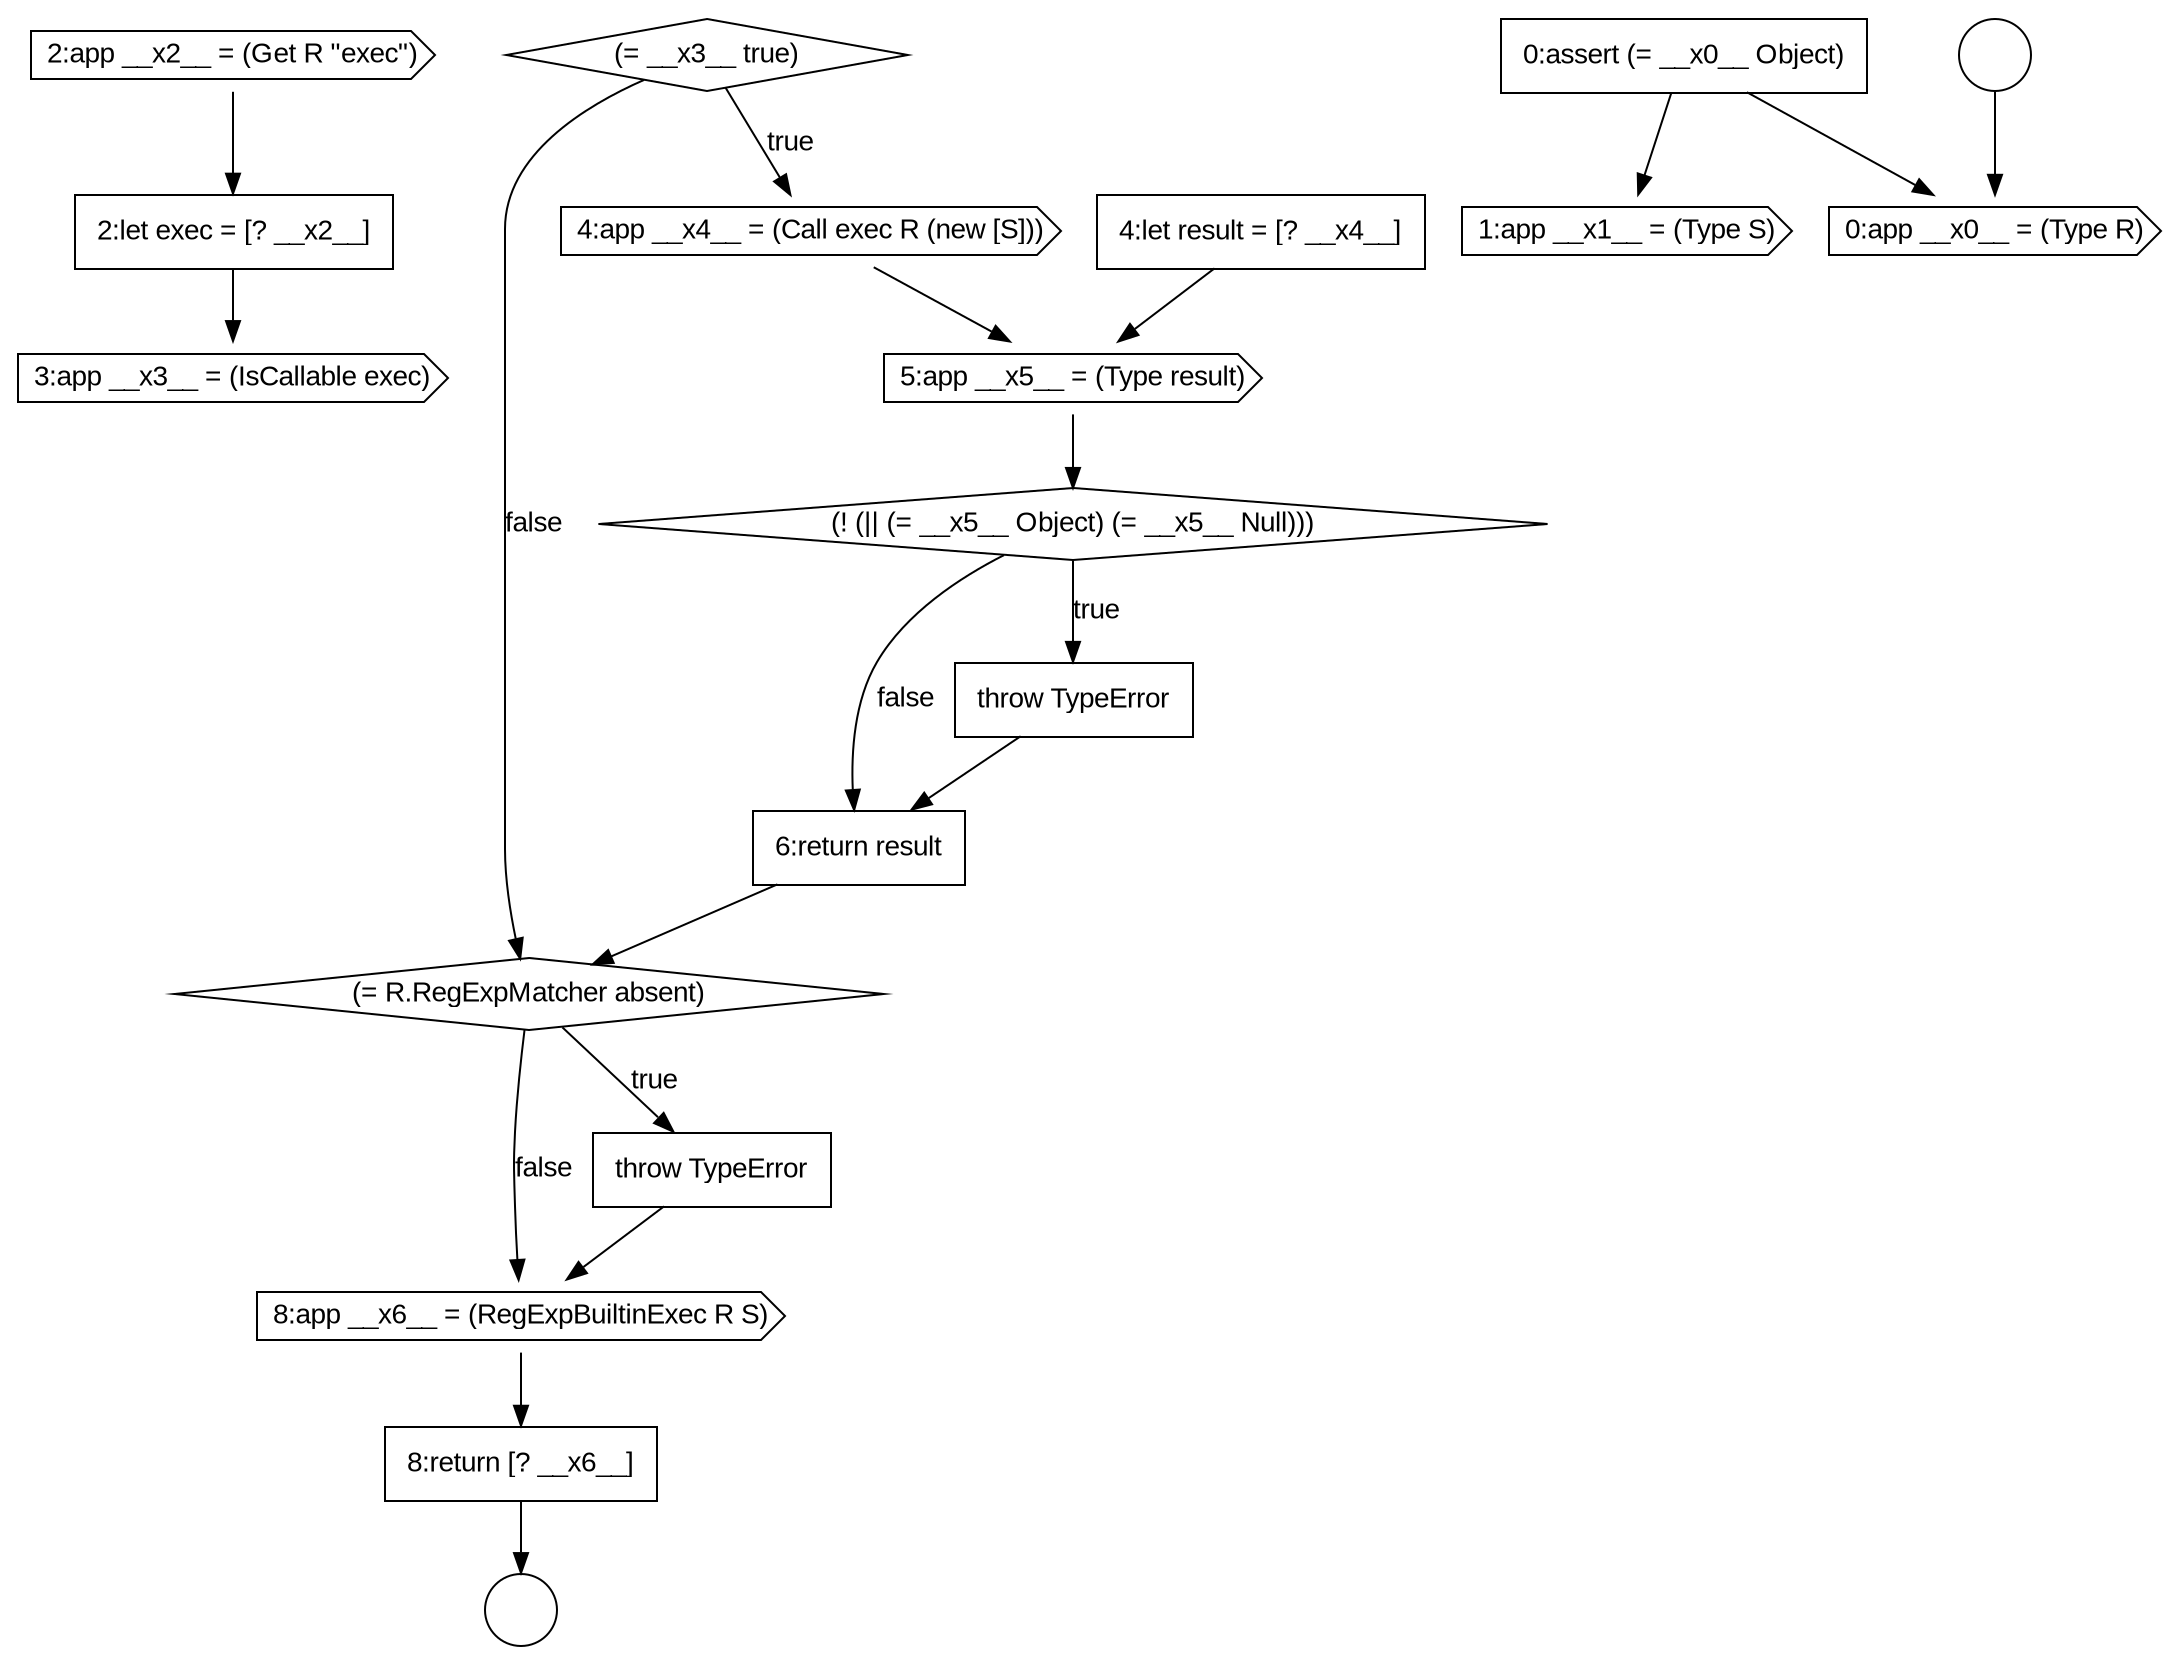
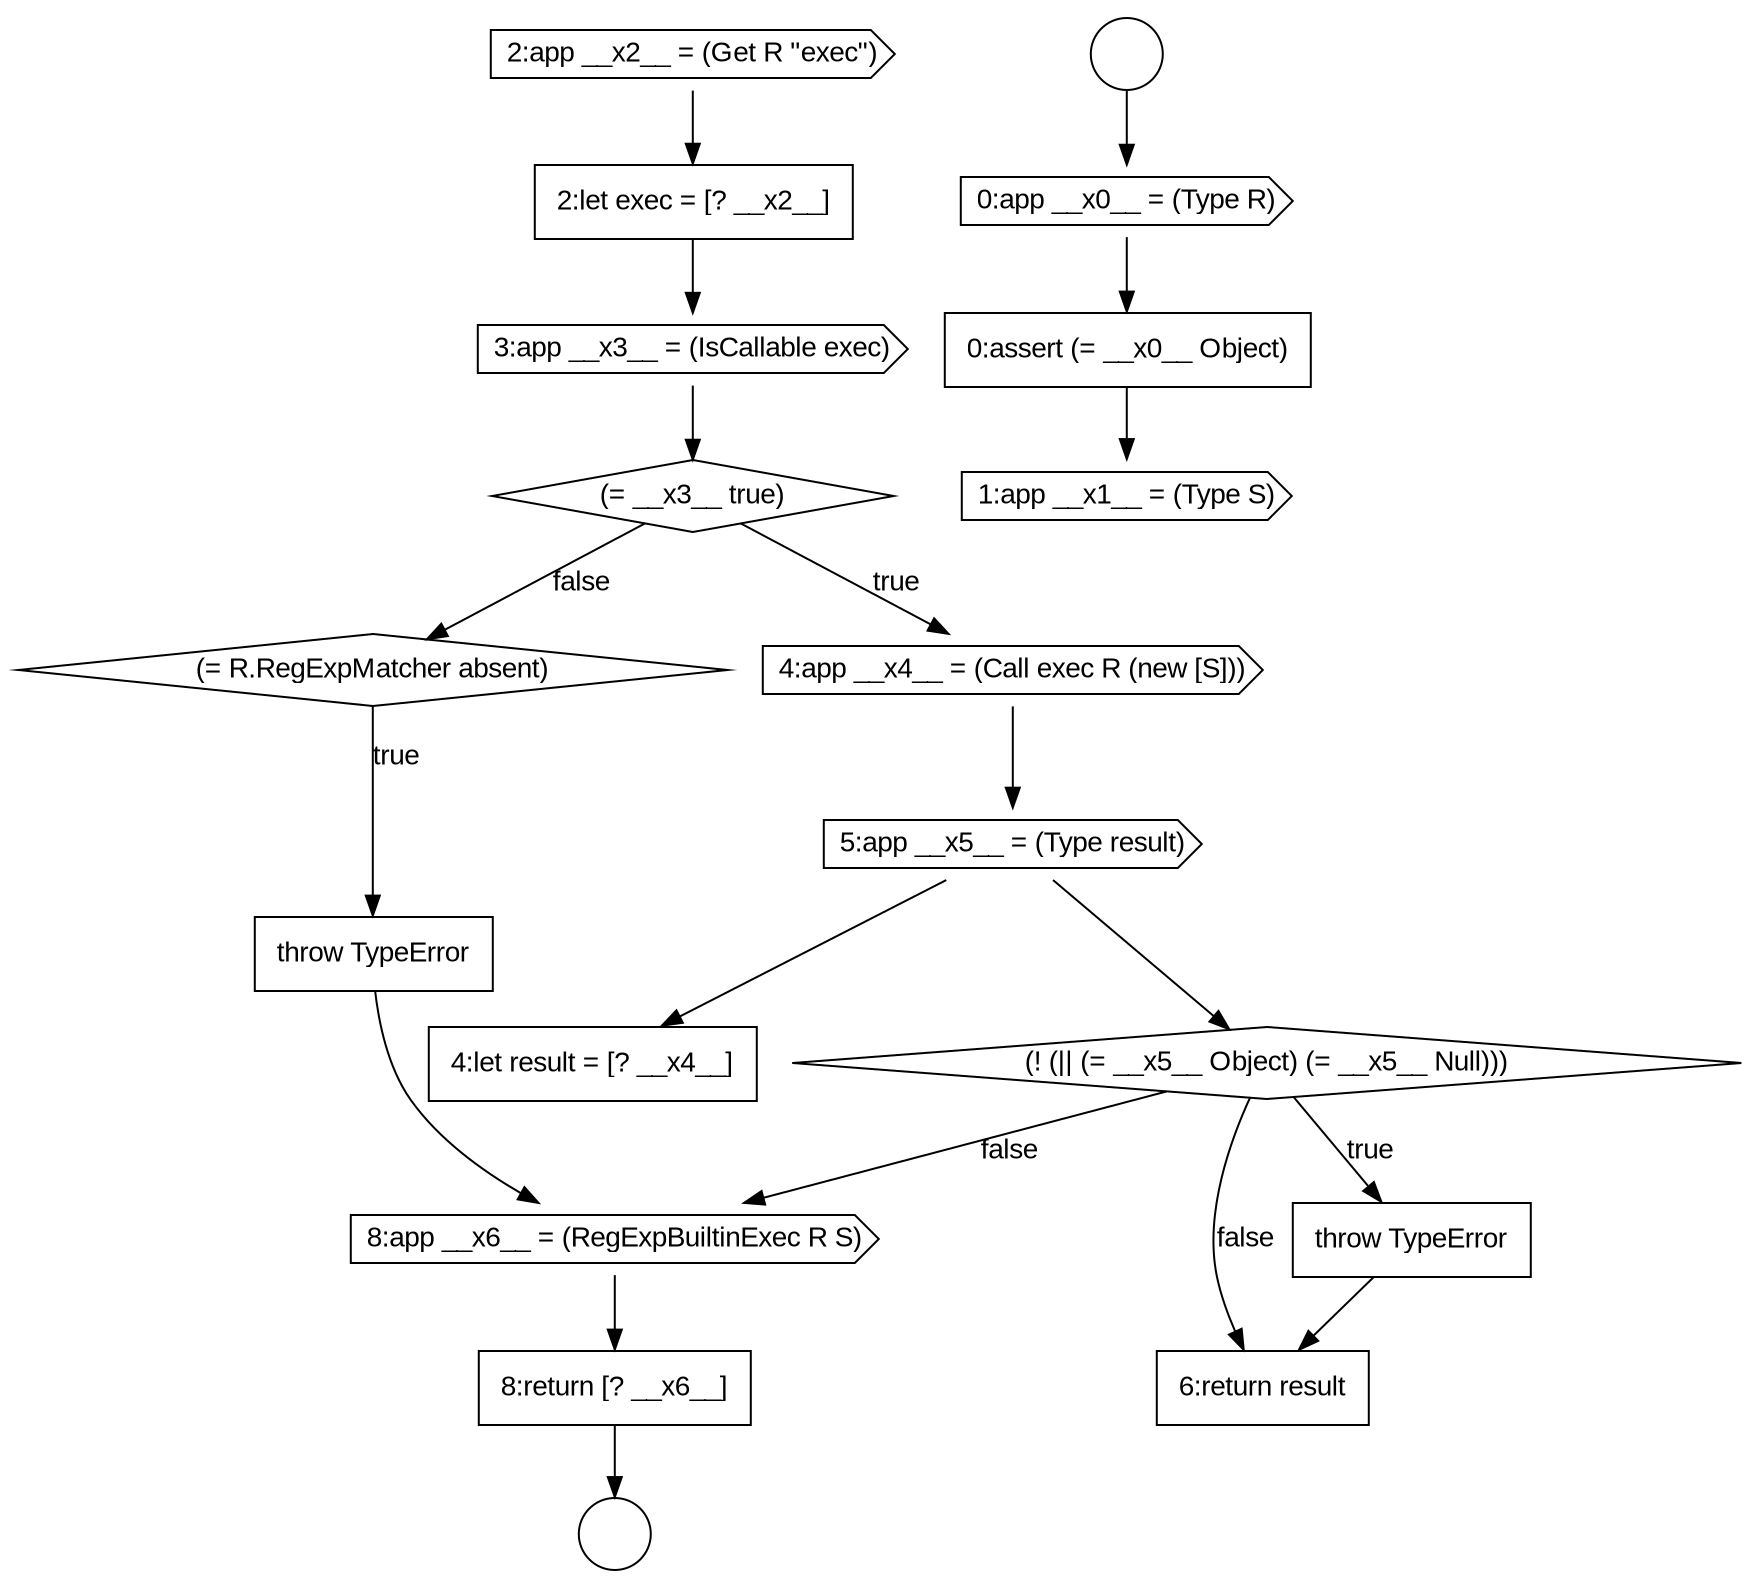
(1831, 139) -> (1127, 264)
(1175, 299) -> (813, 948)
none -> (693, 413)
(694, 920) -> none
(514, 1145) -> (965, 1145)
